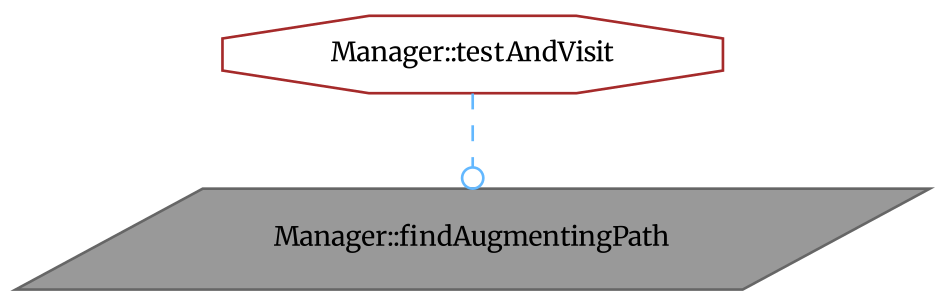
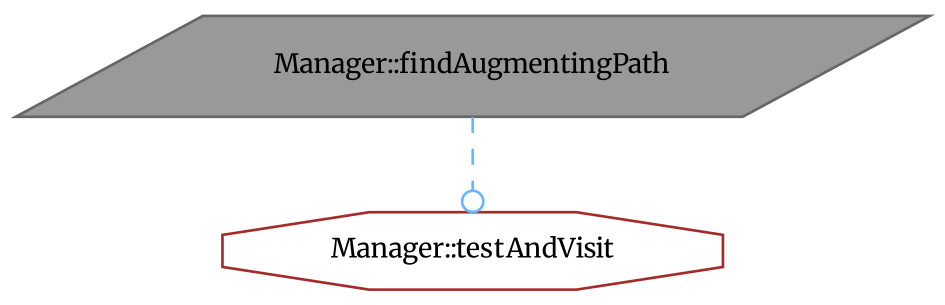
(473, 130) -> (473, 154)
